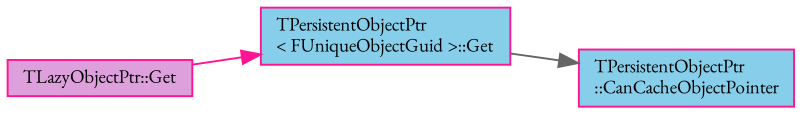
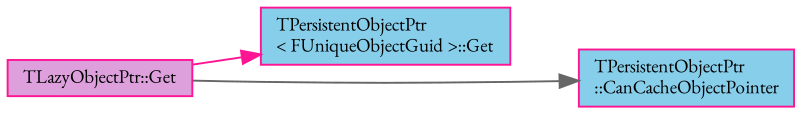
(535, 57) -> (376, 83)
